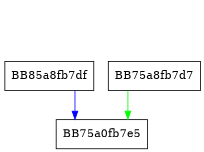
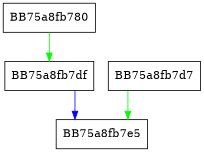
none -> (49, 18)
(49, 76) -> (49, 76)
(102, 134) -> (102, 134)
